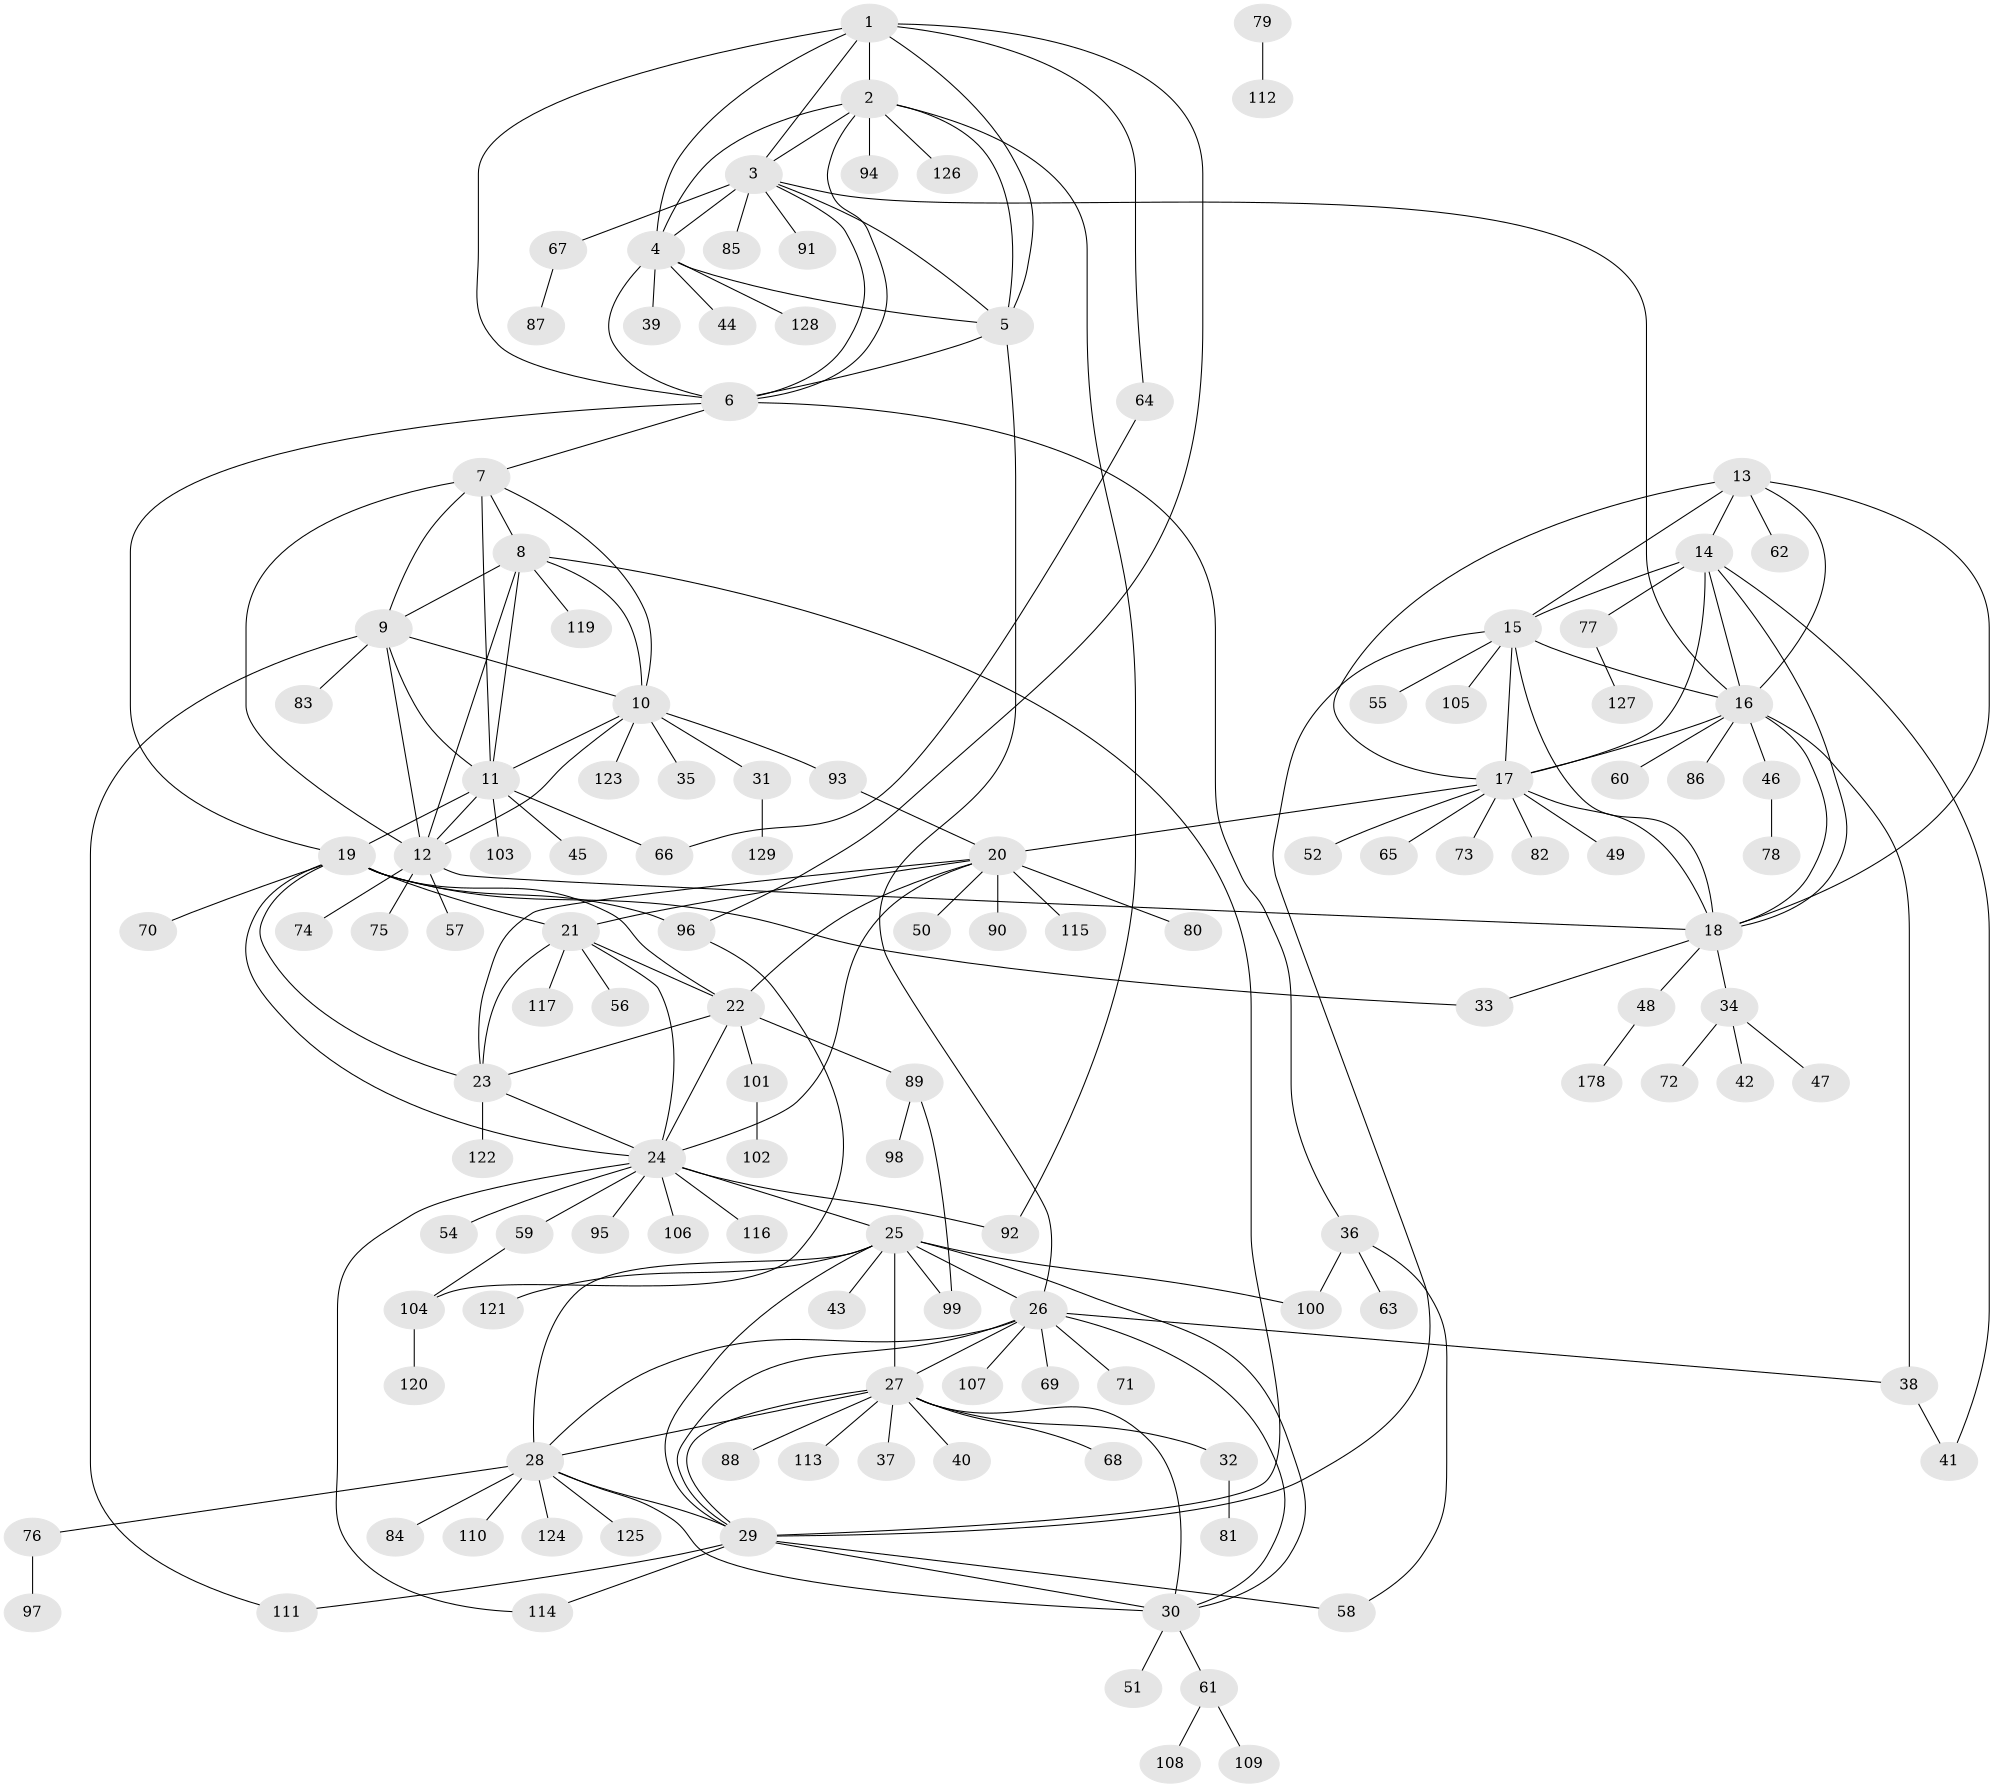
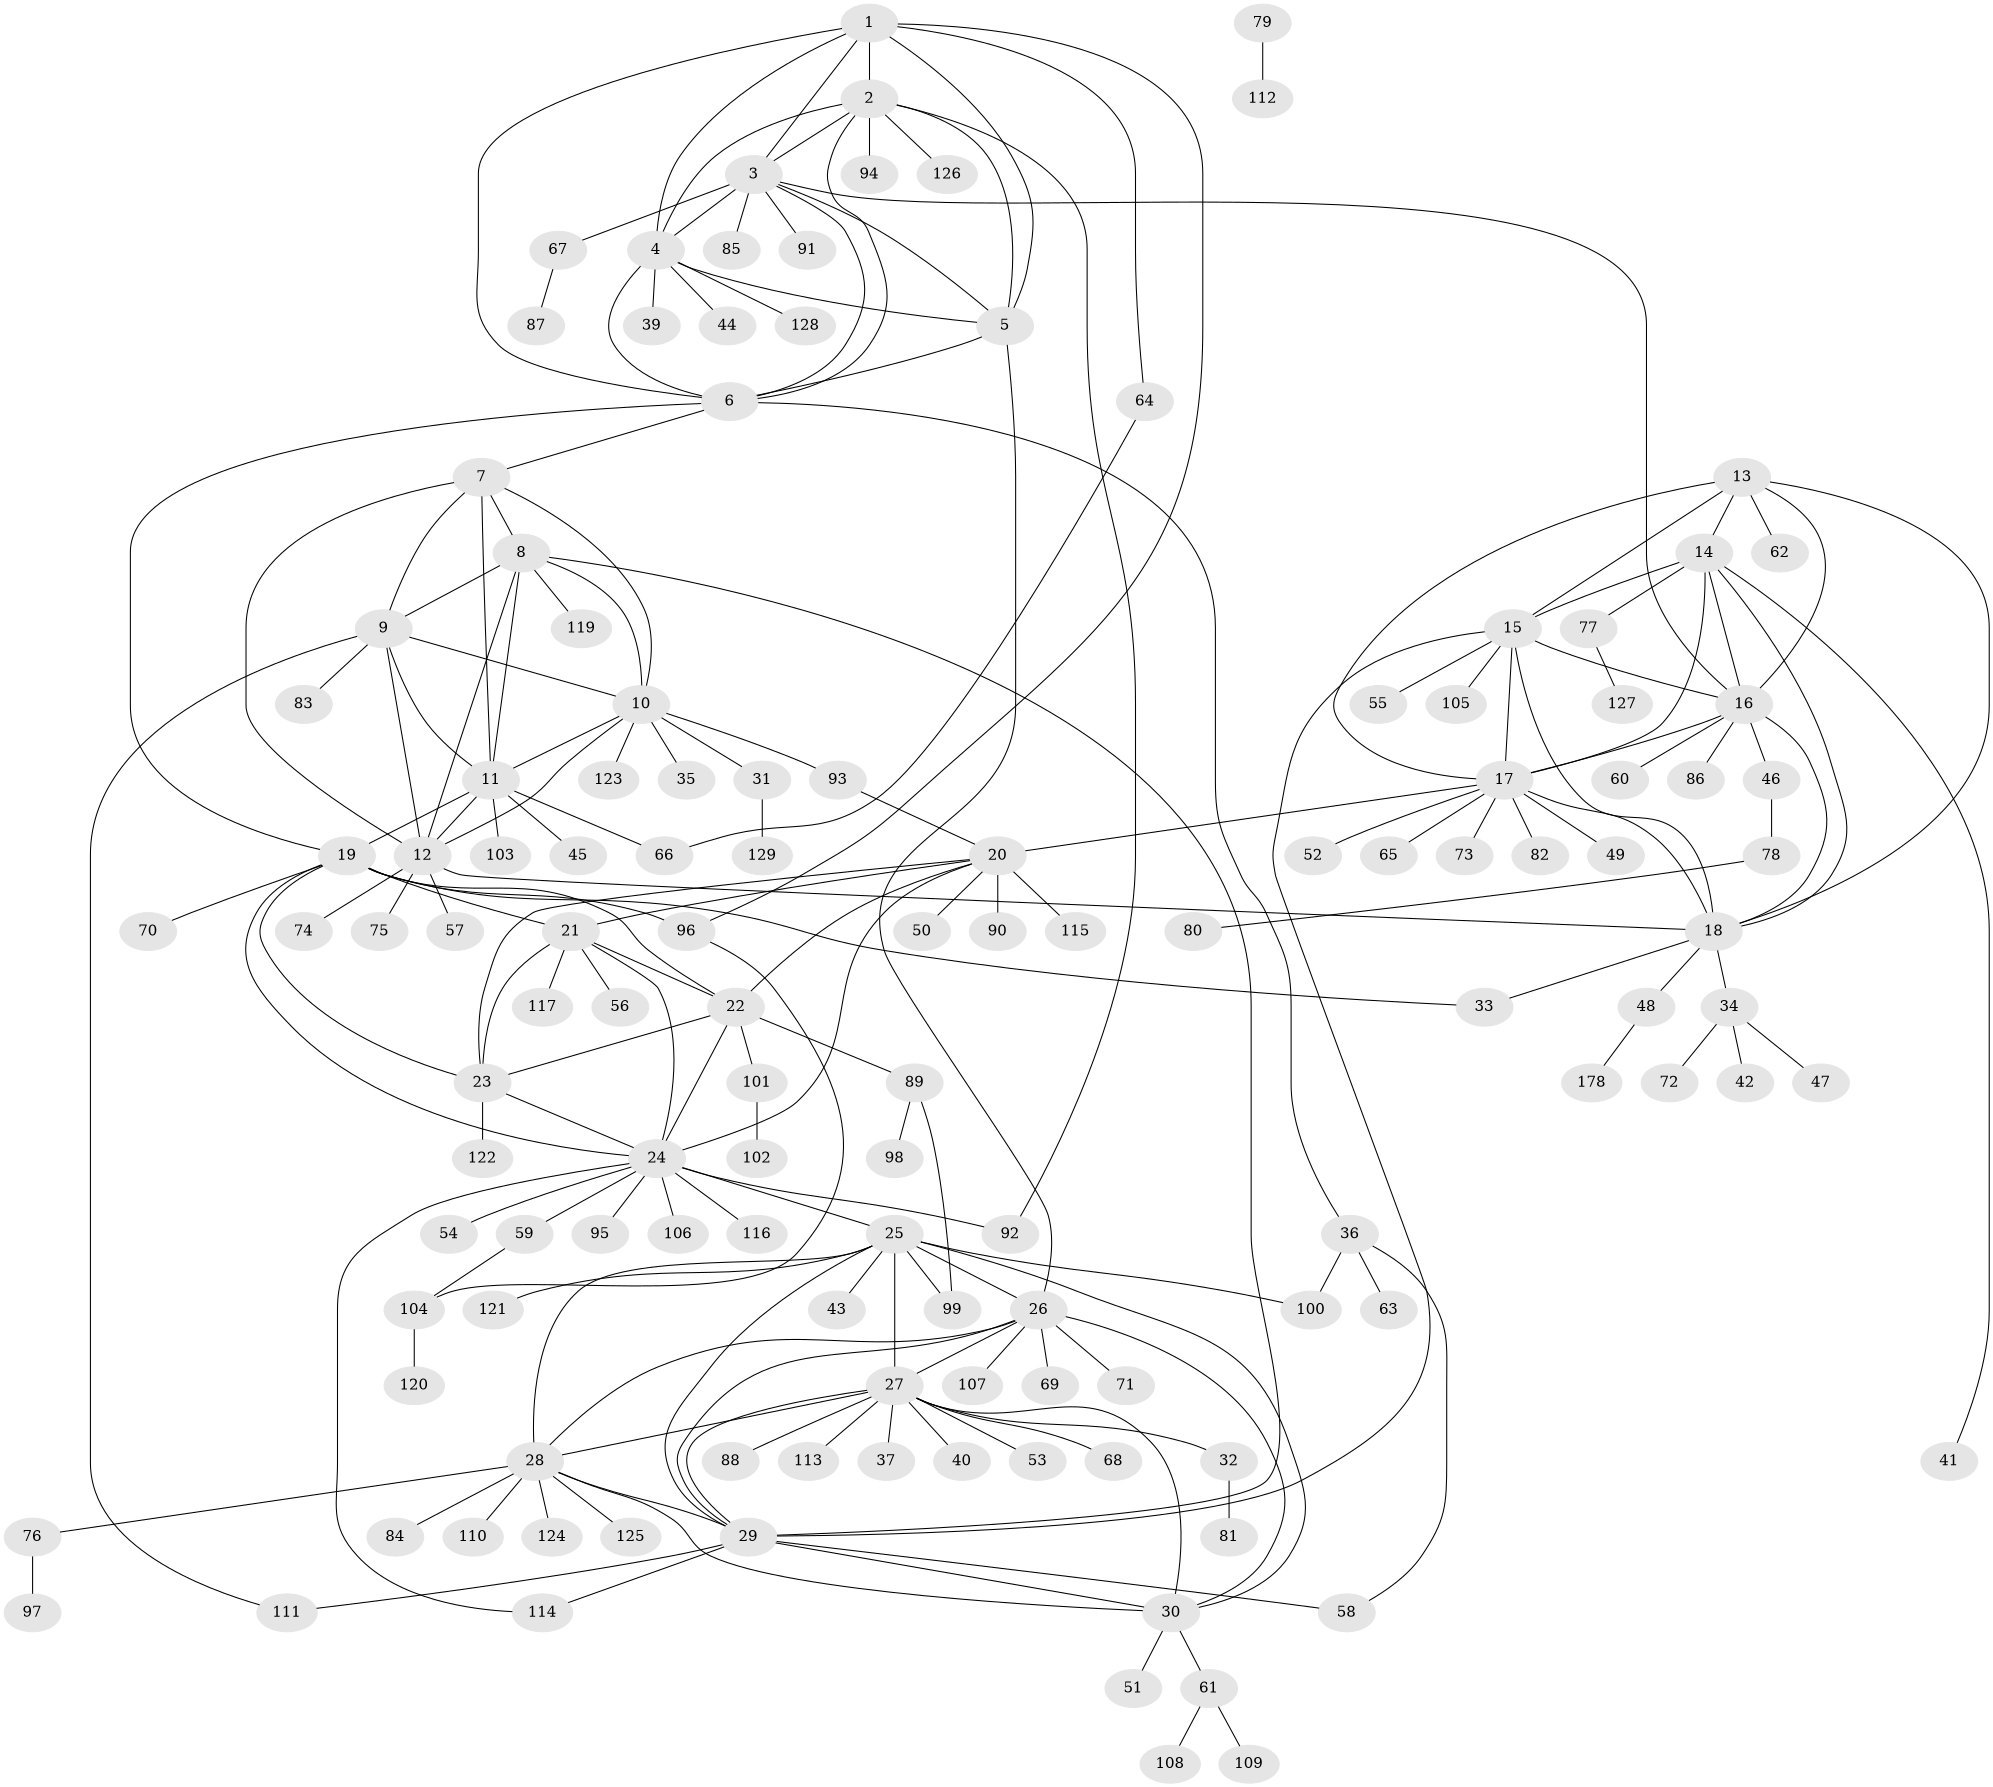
(1096, 894) -> (1483, 897)
(1909, 1386) -> none
none -> (1038, 1461)
